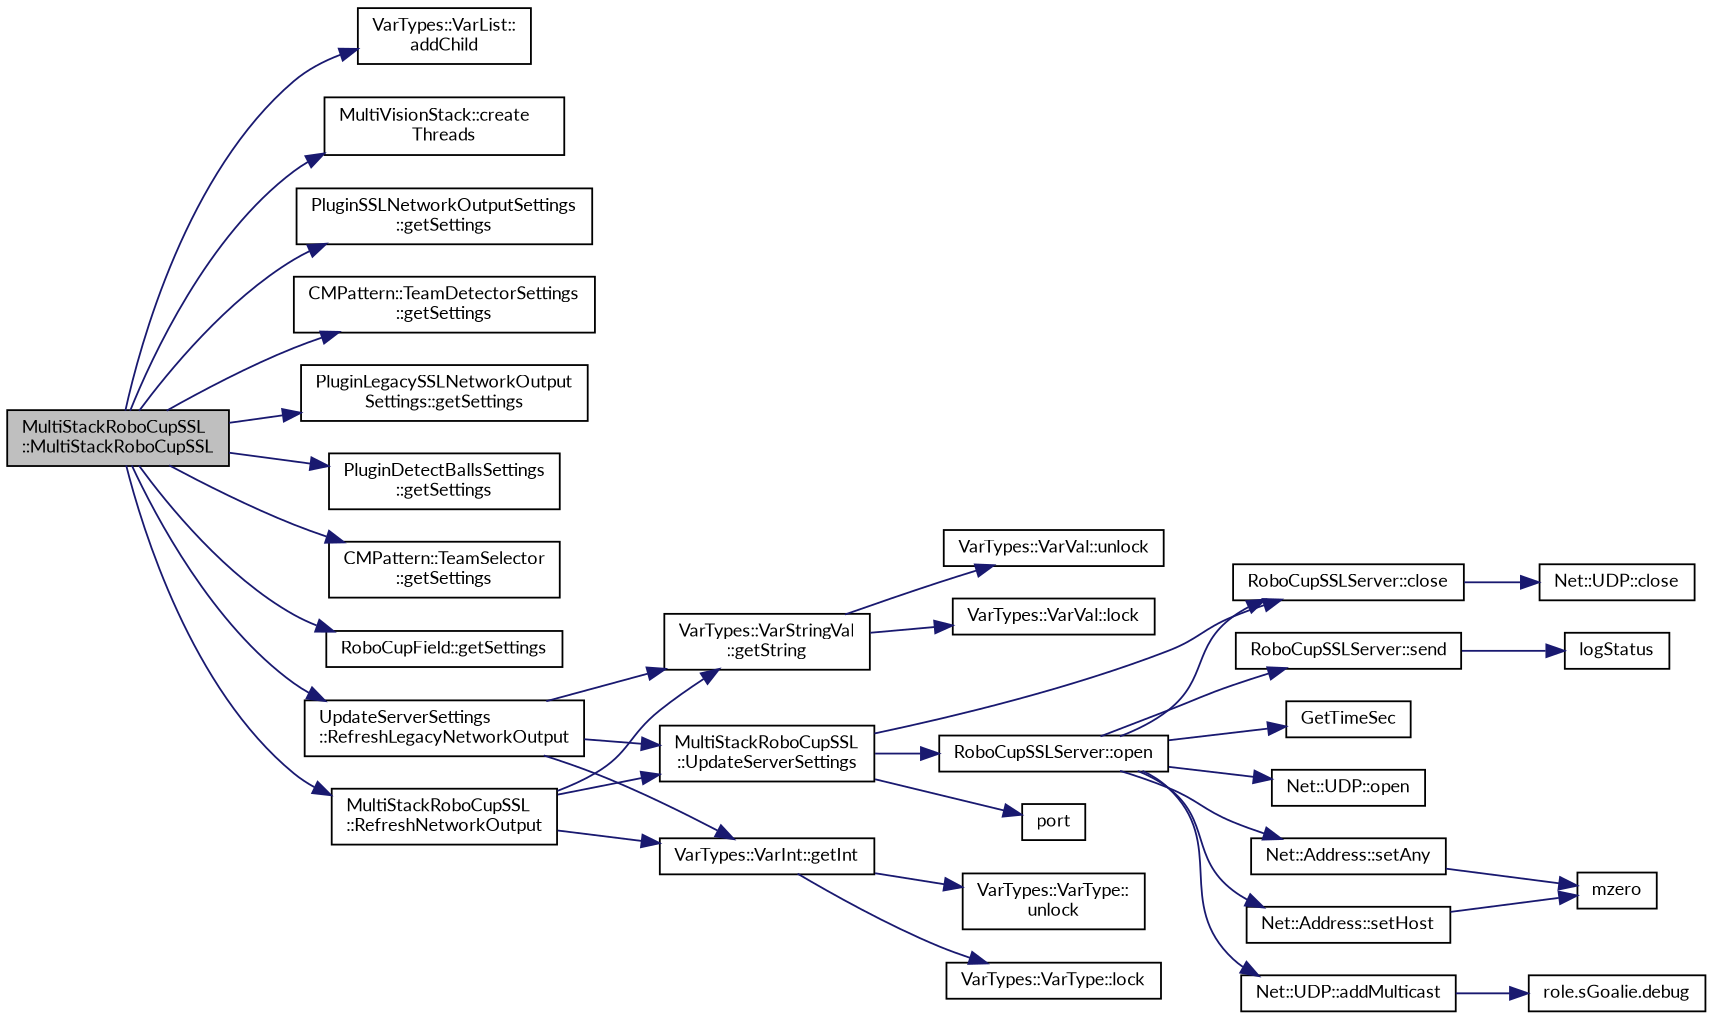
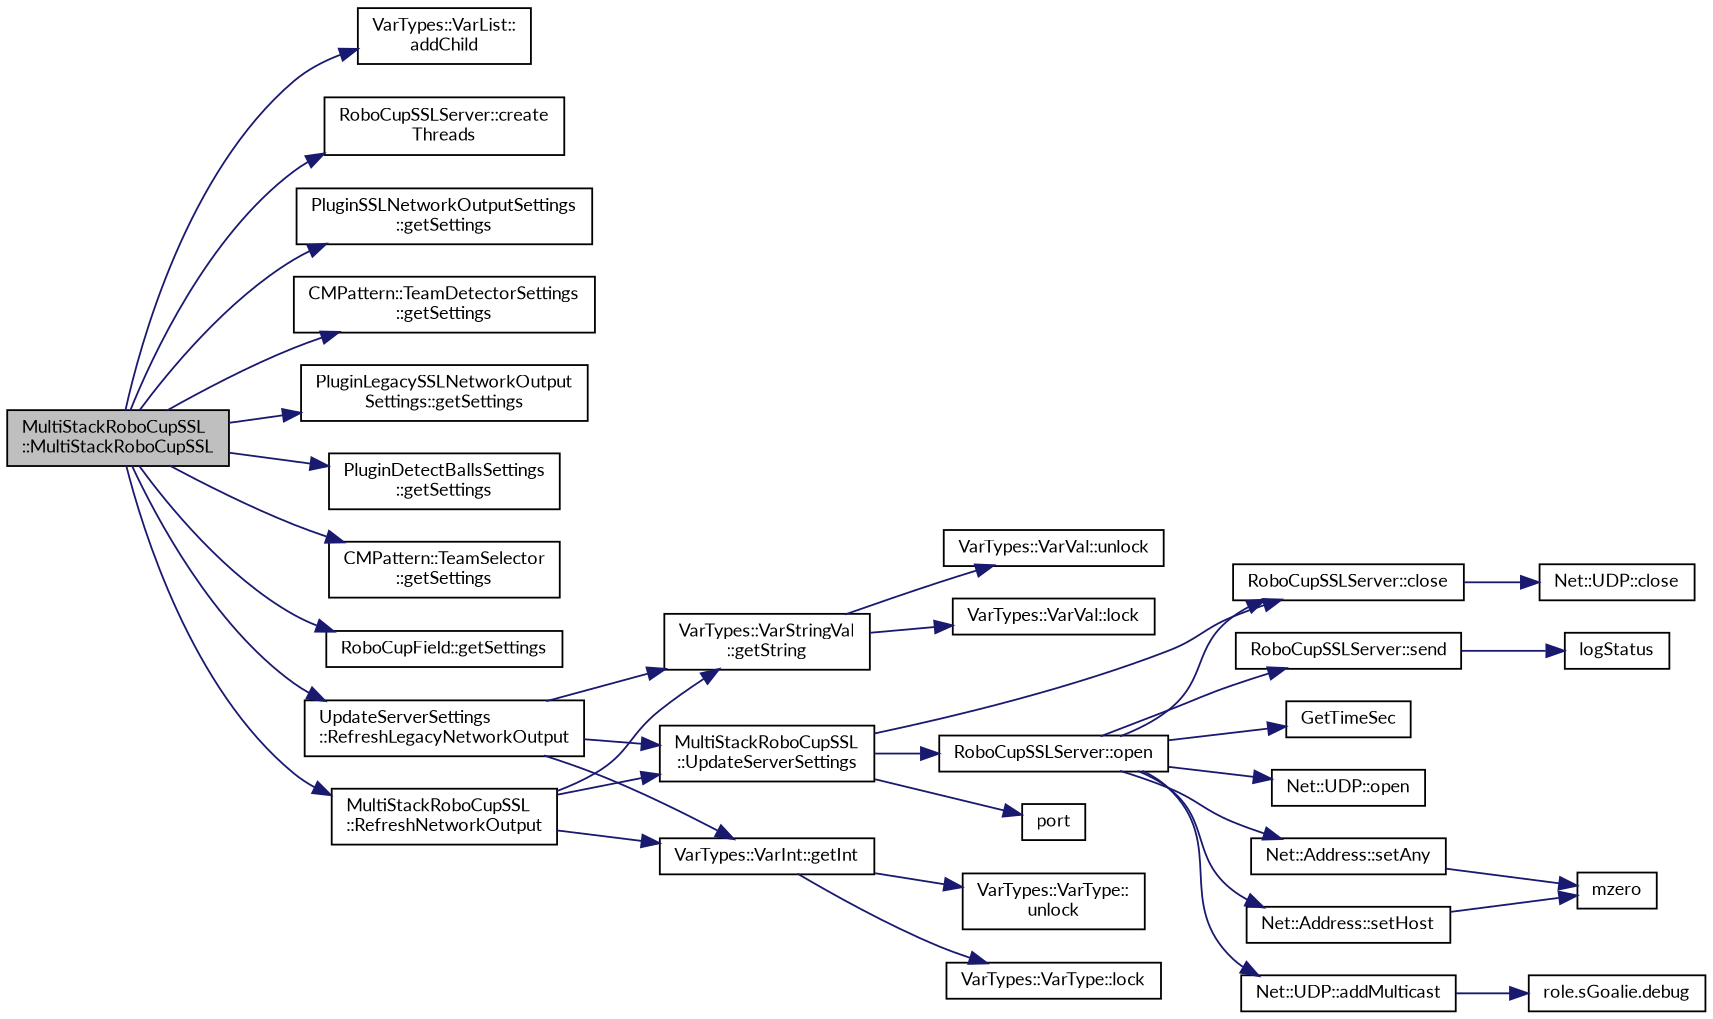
(444, 126) -> (444, 126)
